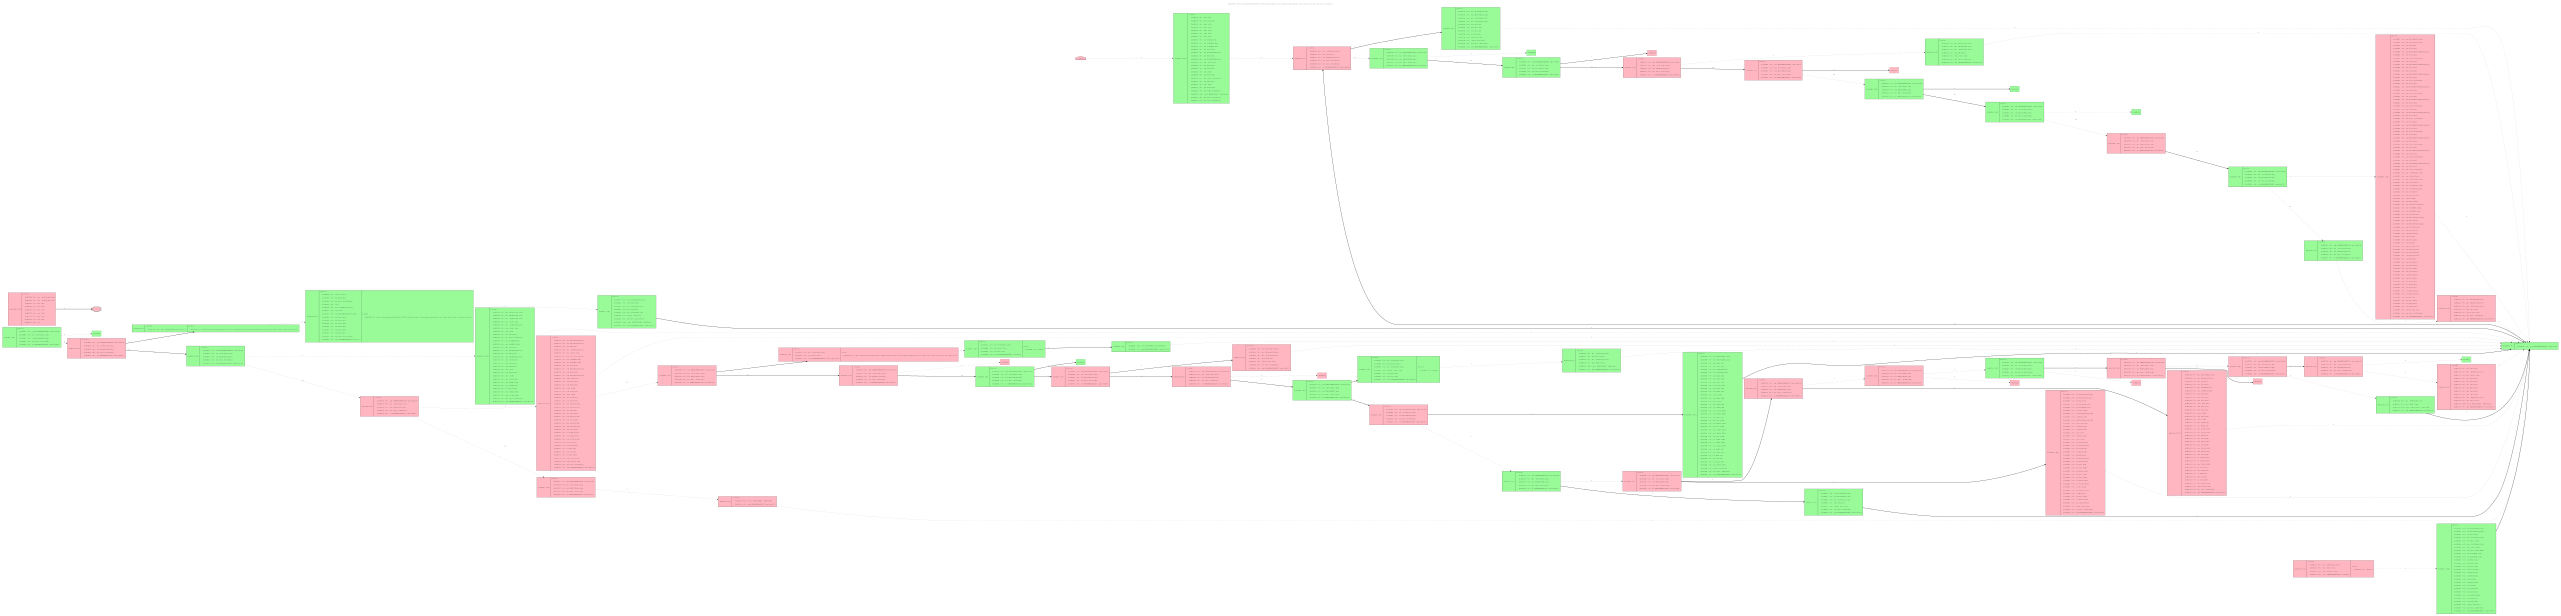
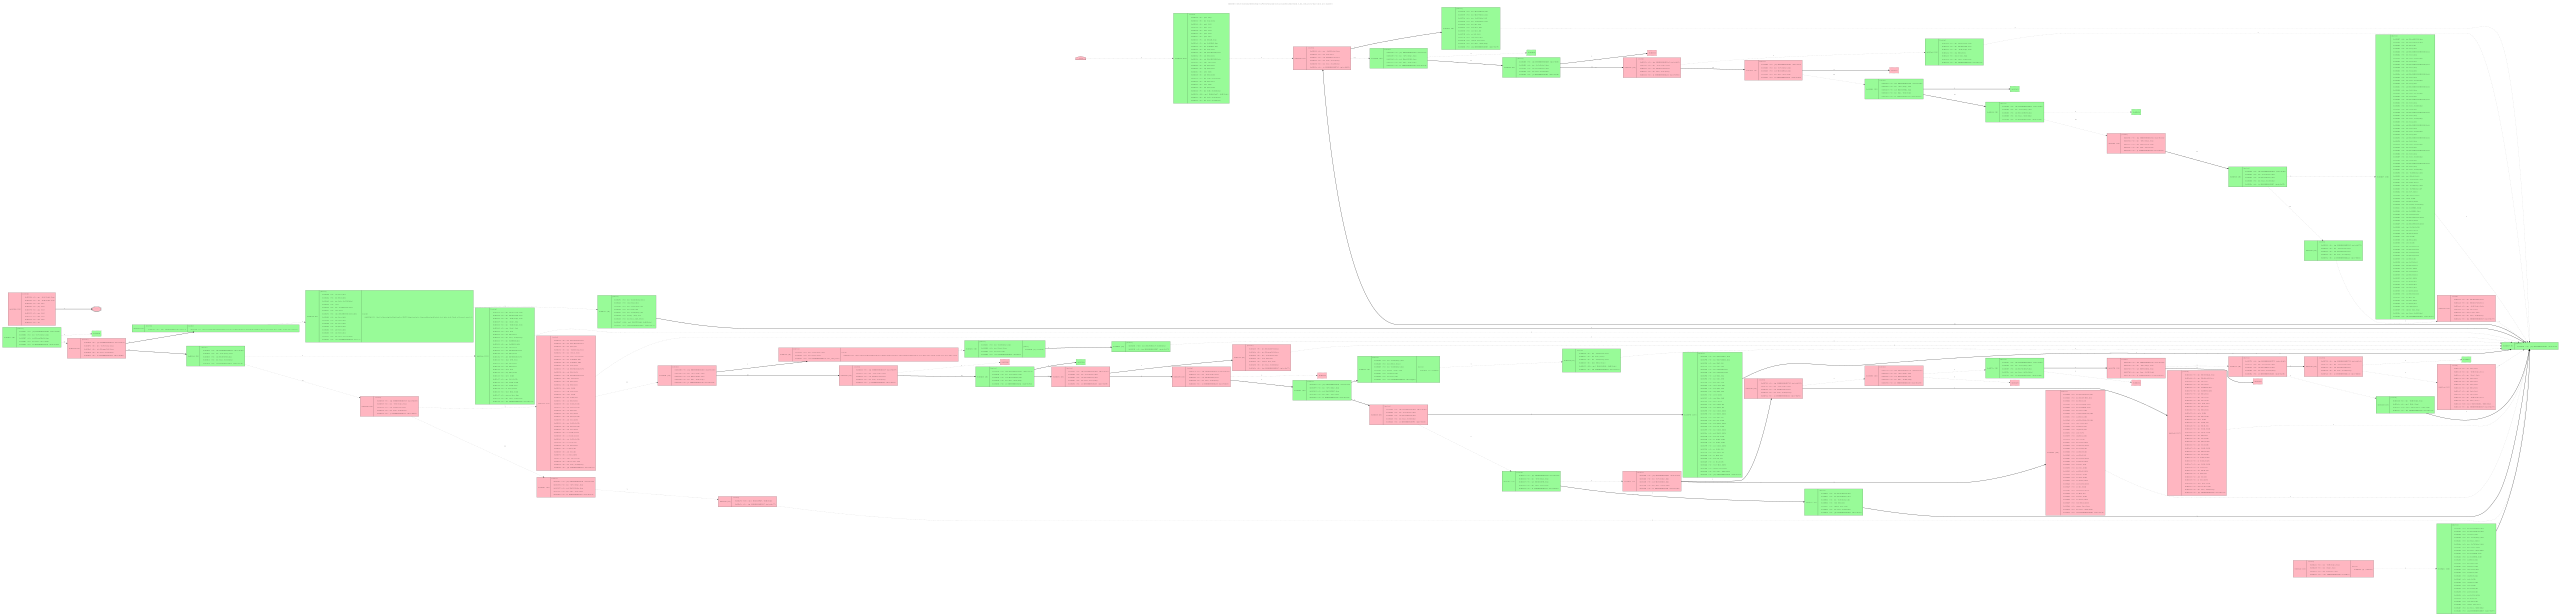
(2405, 177) -> (2405, 177)
